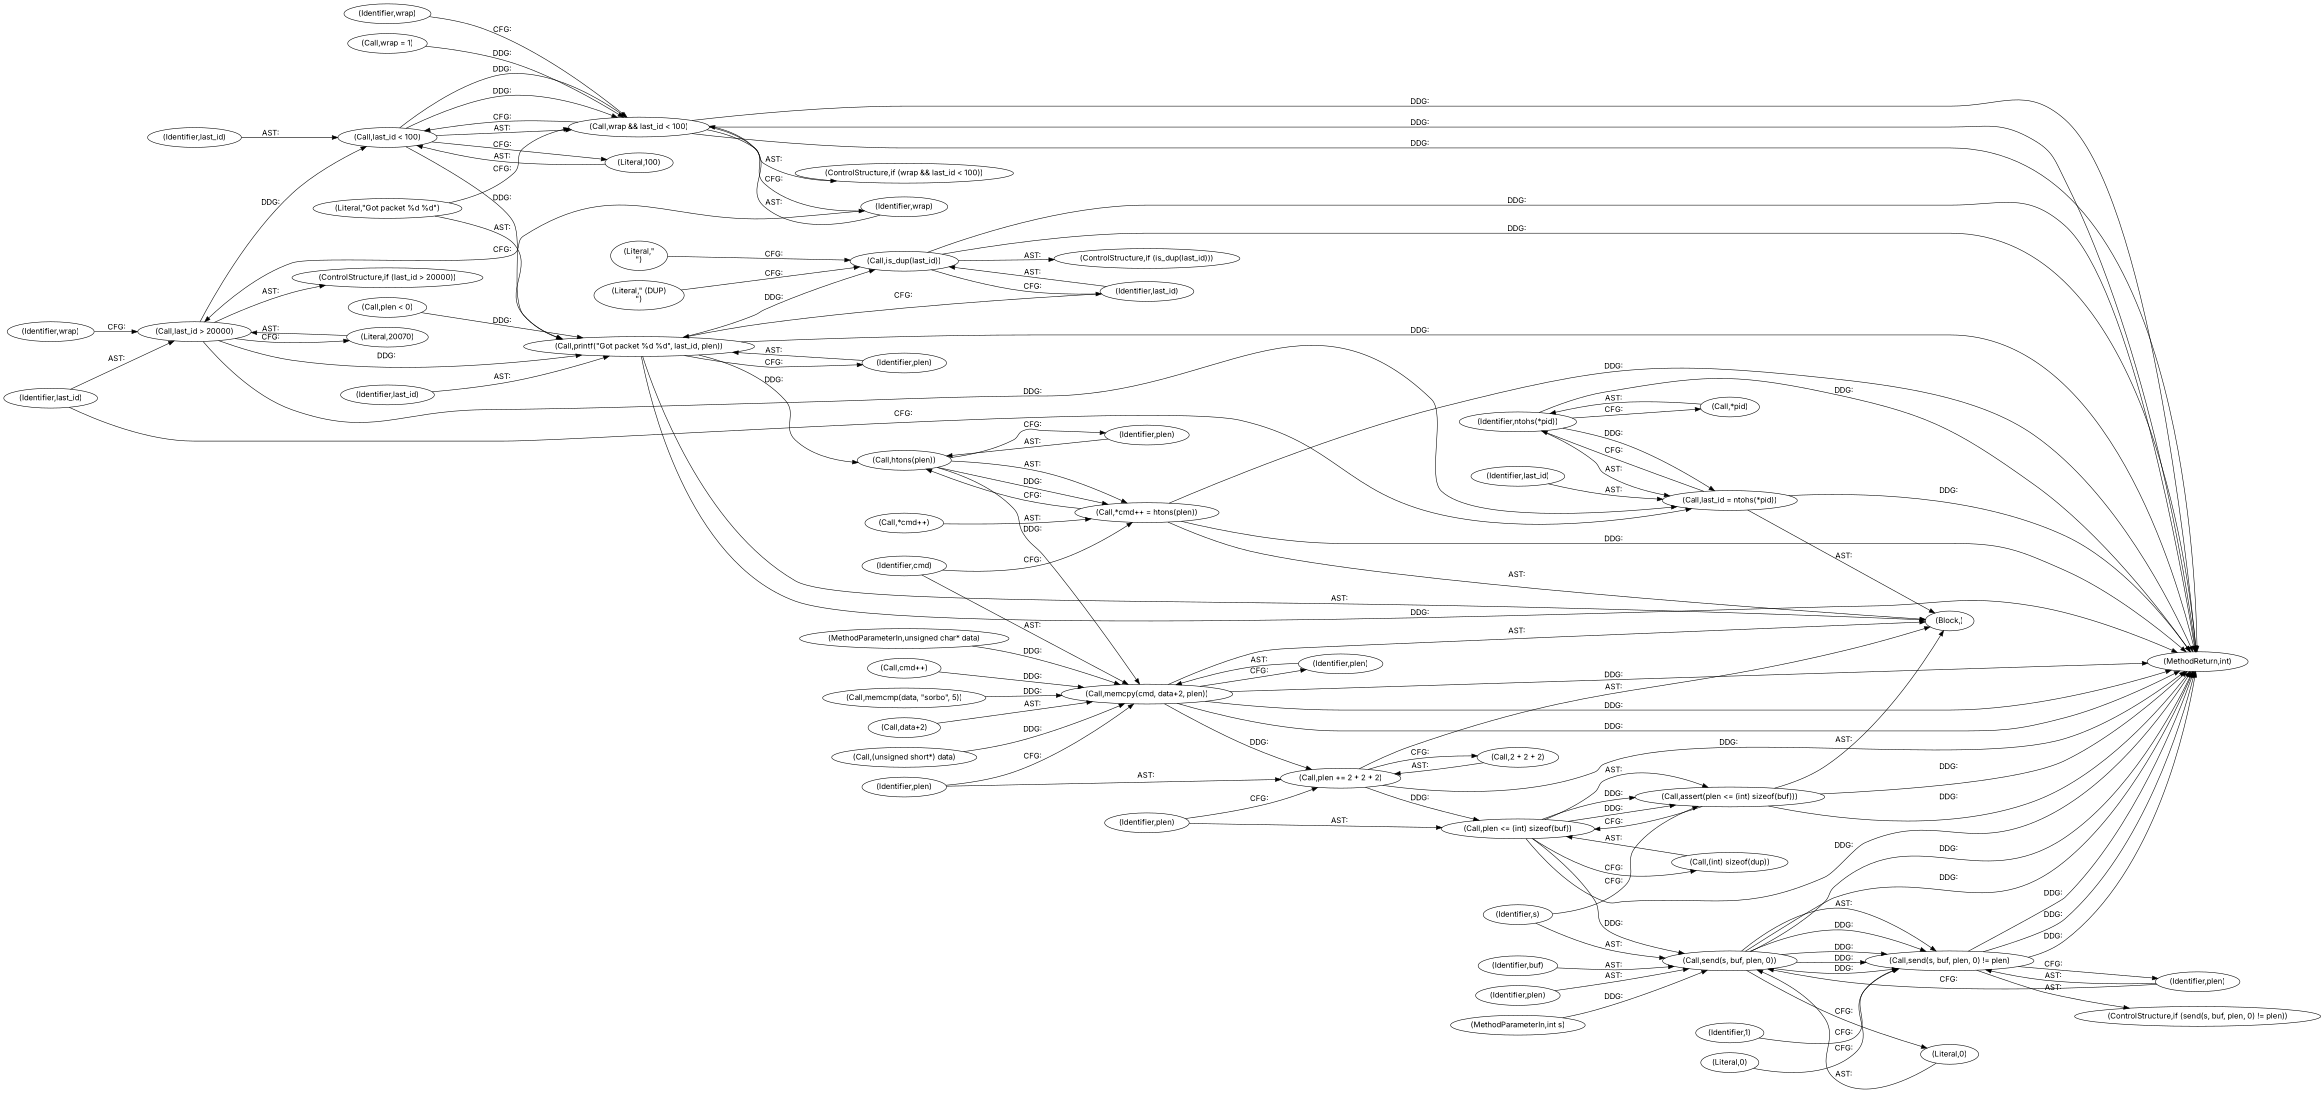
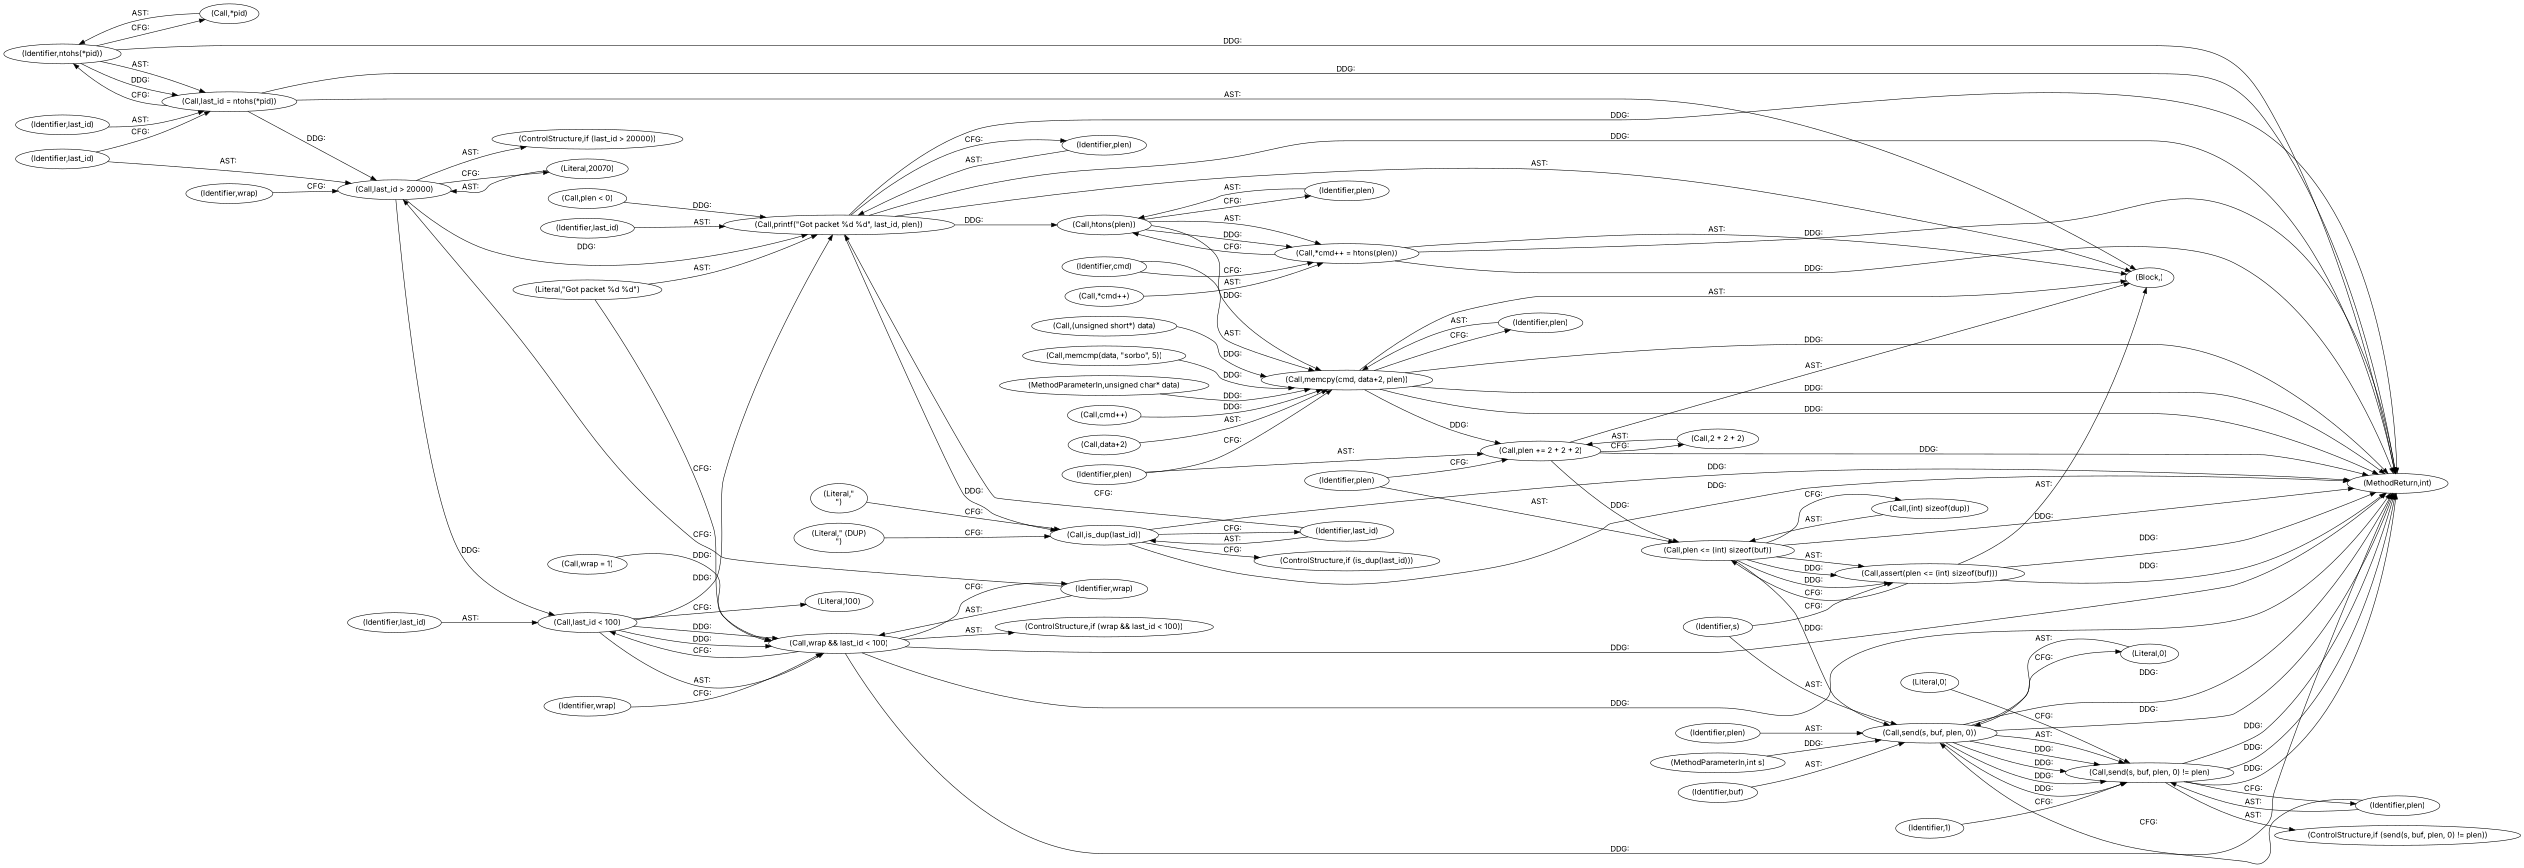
(513, 163) -> none
(1034, 256) -> (1234, 550)
(978, 397) -> (310, 144)
